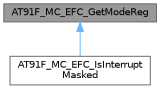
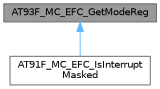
(80, 13) -> (80, 13)
